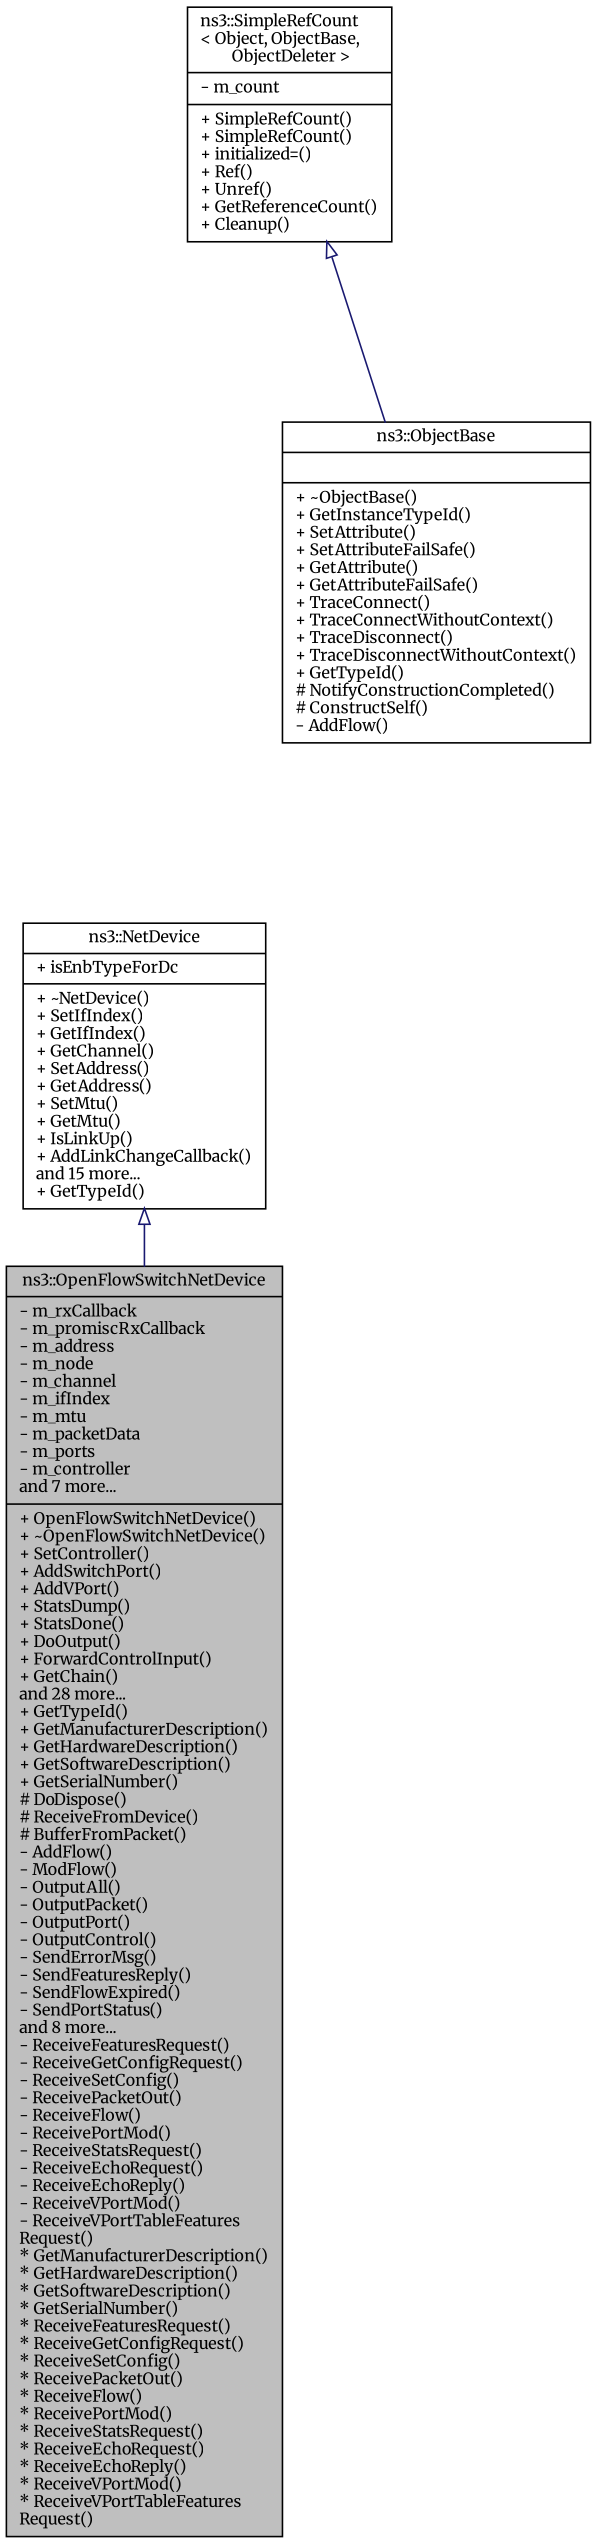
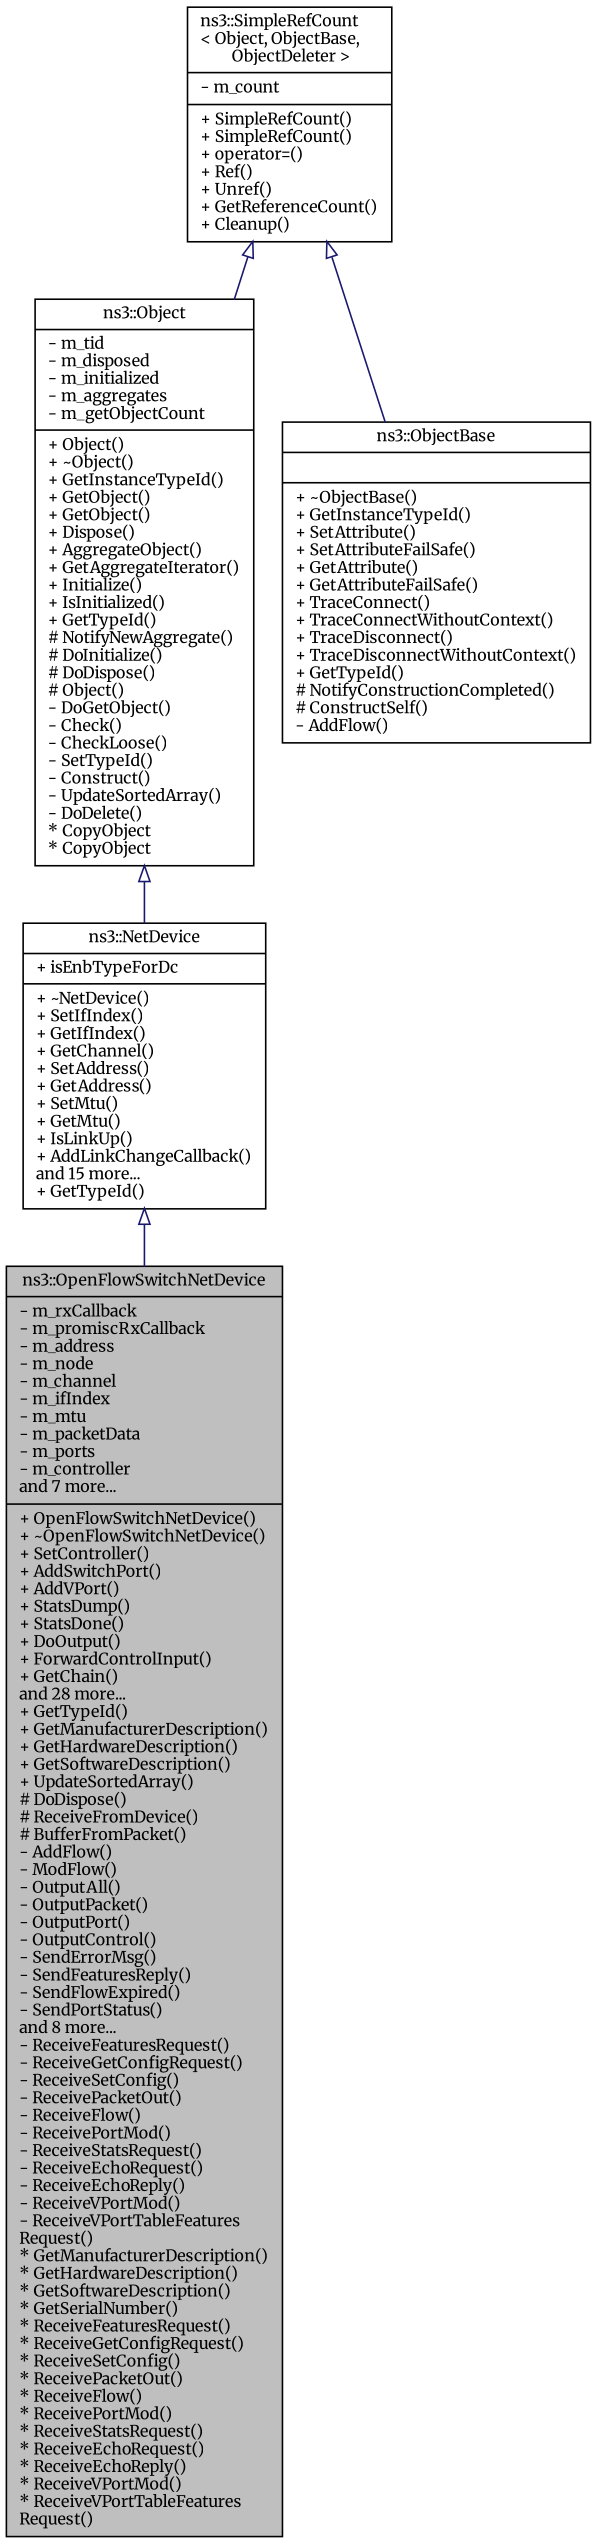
(256, 155) -> (252, 155)
none -> (144, 582)
(99, 1783) -> (107, 1783)
